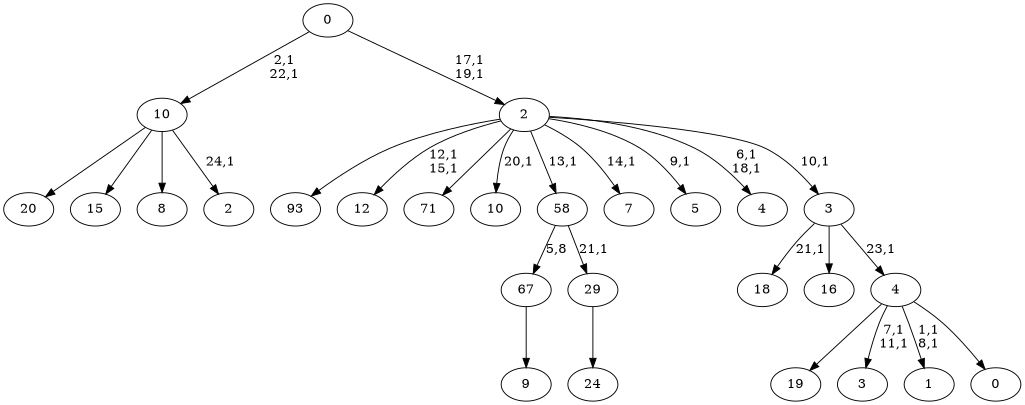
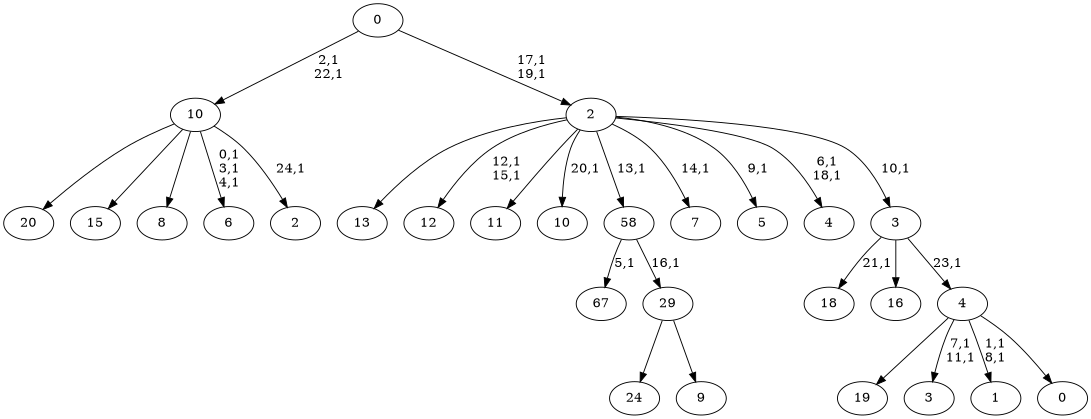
(296, 209) -> (362, 223)
(429, 209) -> (496, 223)
none -> (229, 223)
(556, 250) -> (625, 264)
(594, 250) -> (666, 264)
(526, 333) -> (683, 347)
